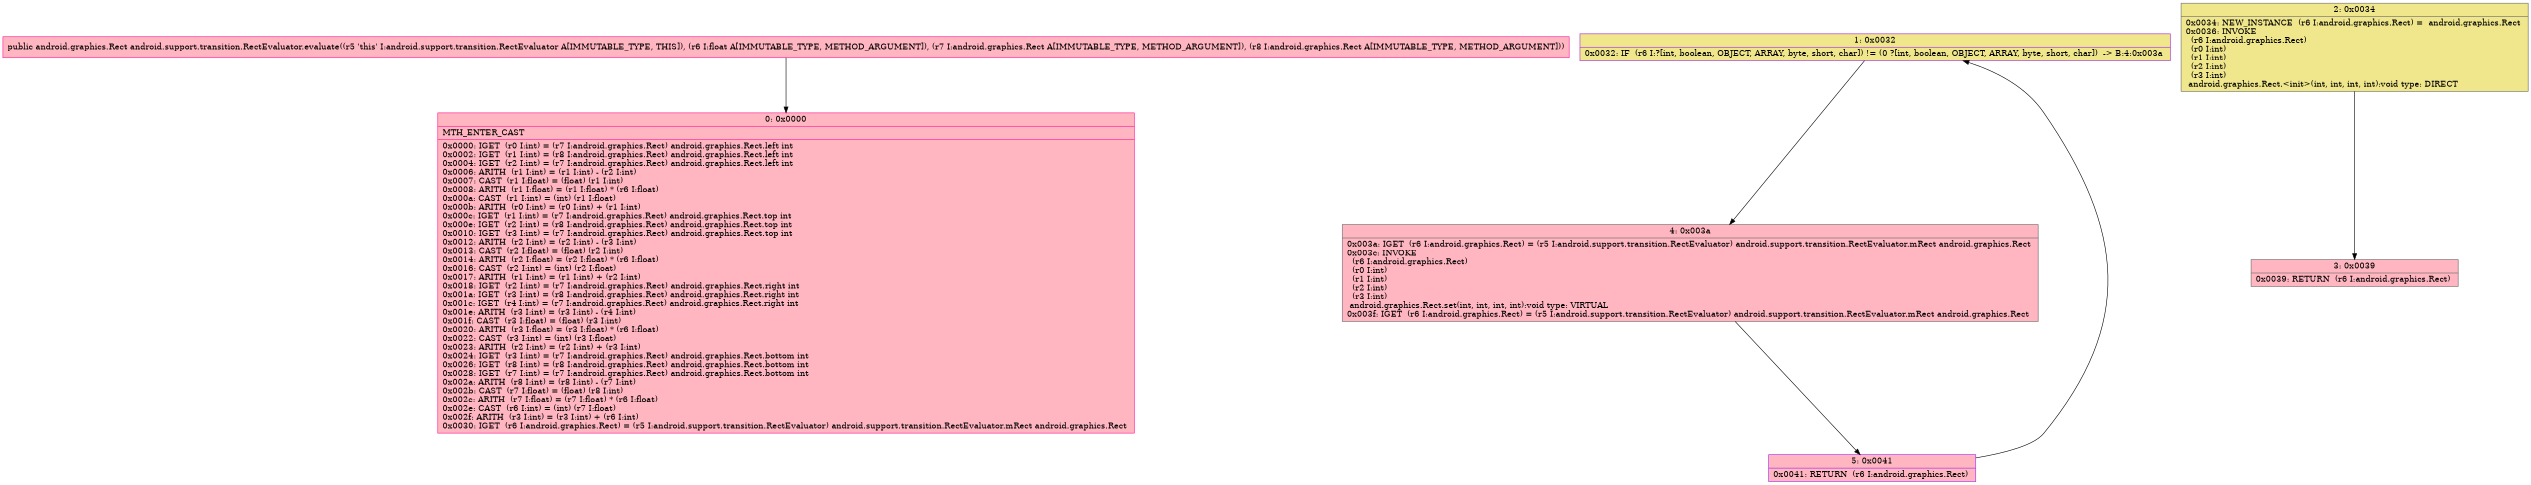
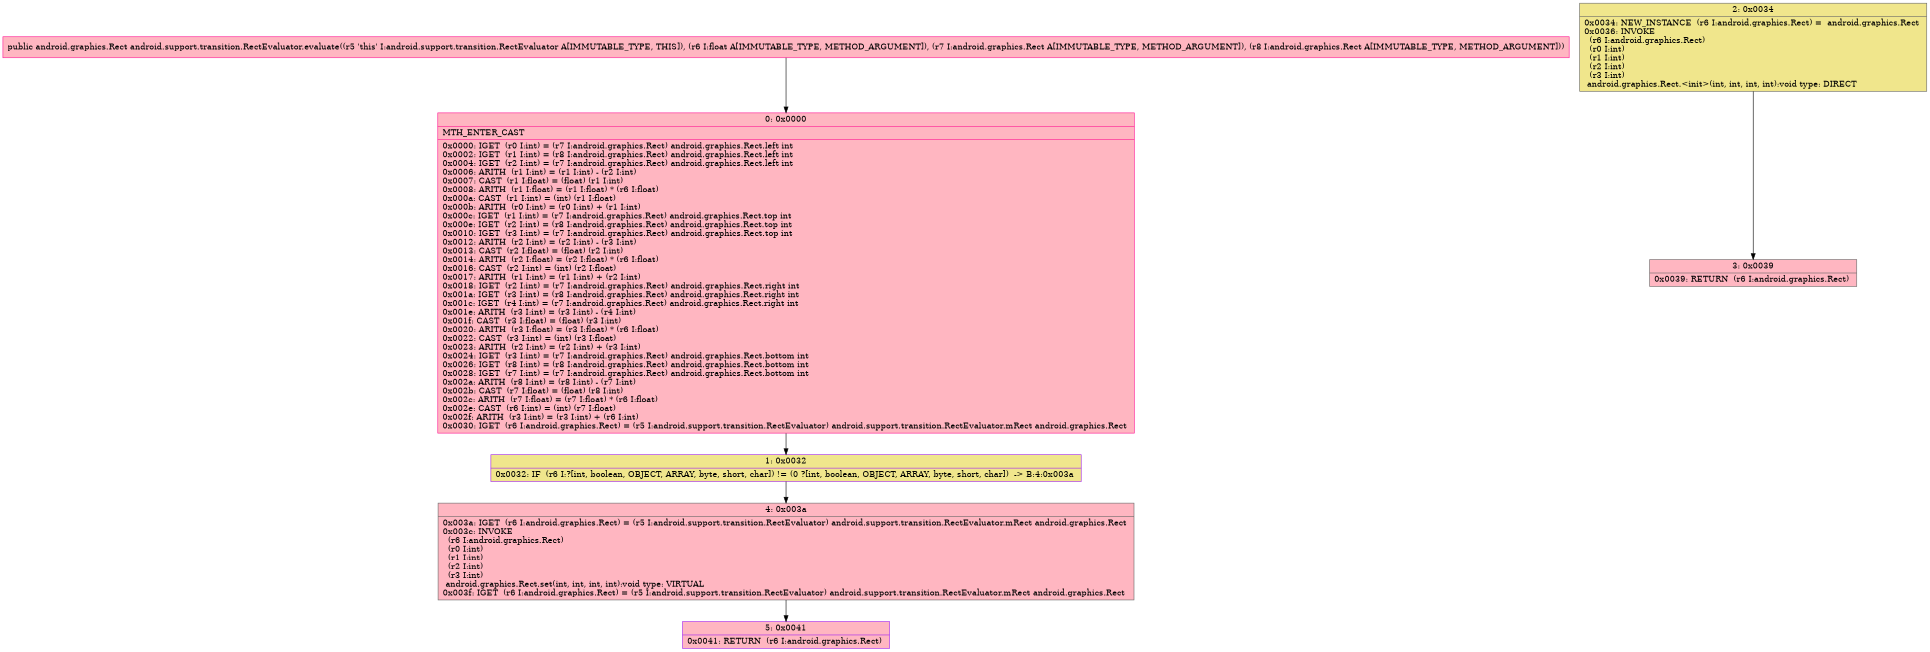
(2107, 265) -> (786, 441)
